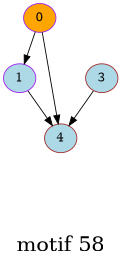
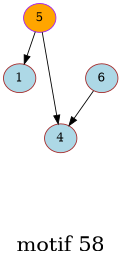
(40, 18) -> (40, 18)
(20, 78) -> (20, 78)
(102, 78) -> (102, 78)
(38, 105) -> none
